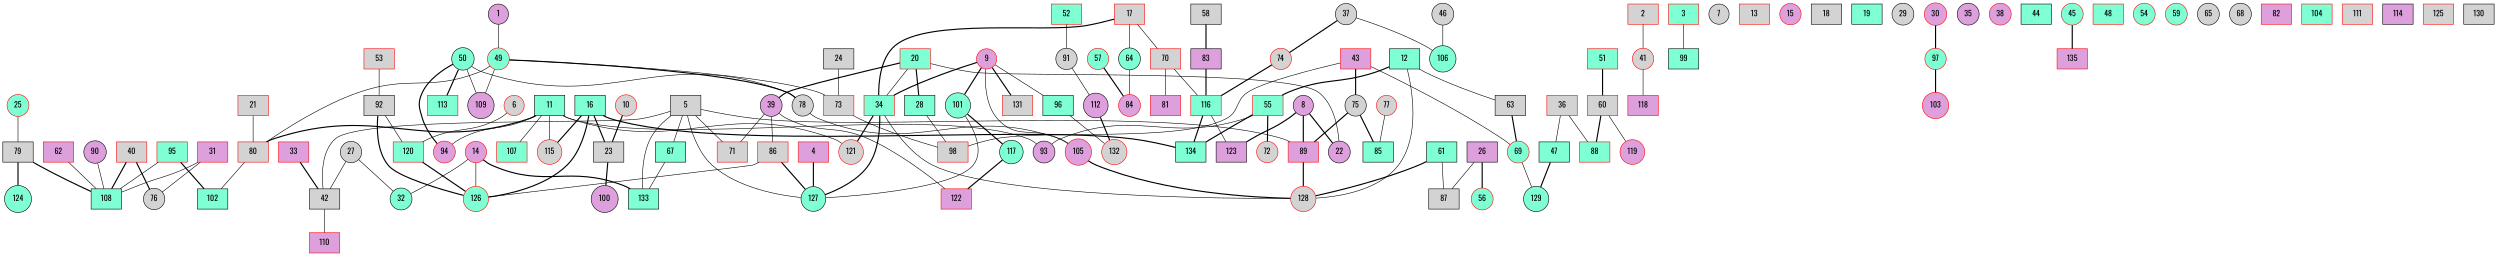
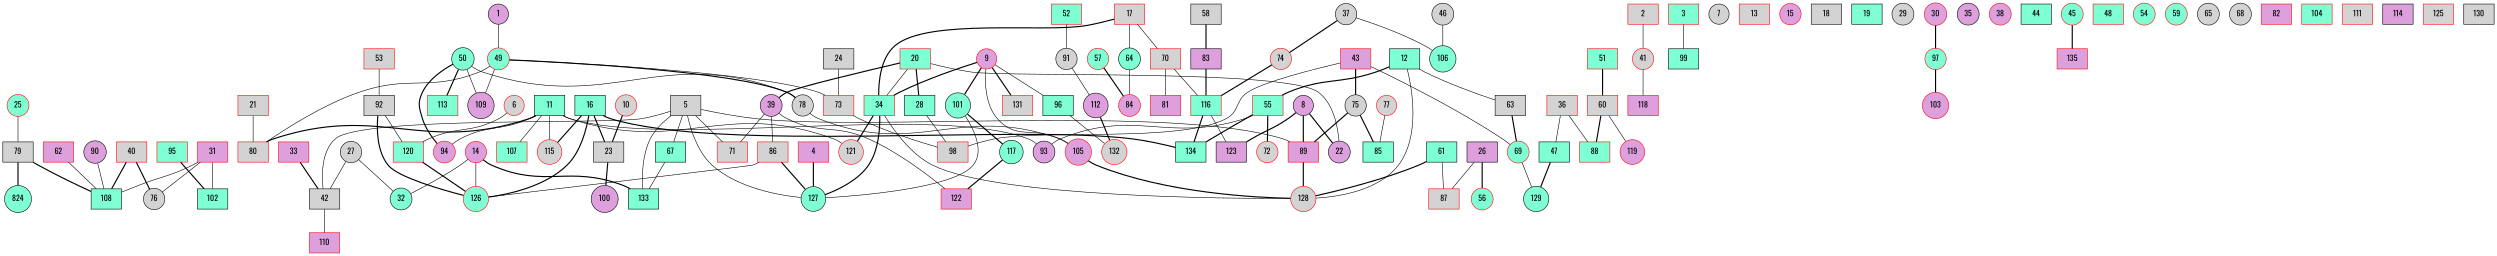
(138, 176) -> none
(233, 176) -> (213, 176)
(18, 199) -> (18, 199)
(1444, 199) -> (1444, 199)
